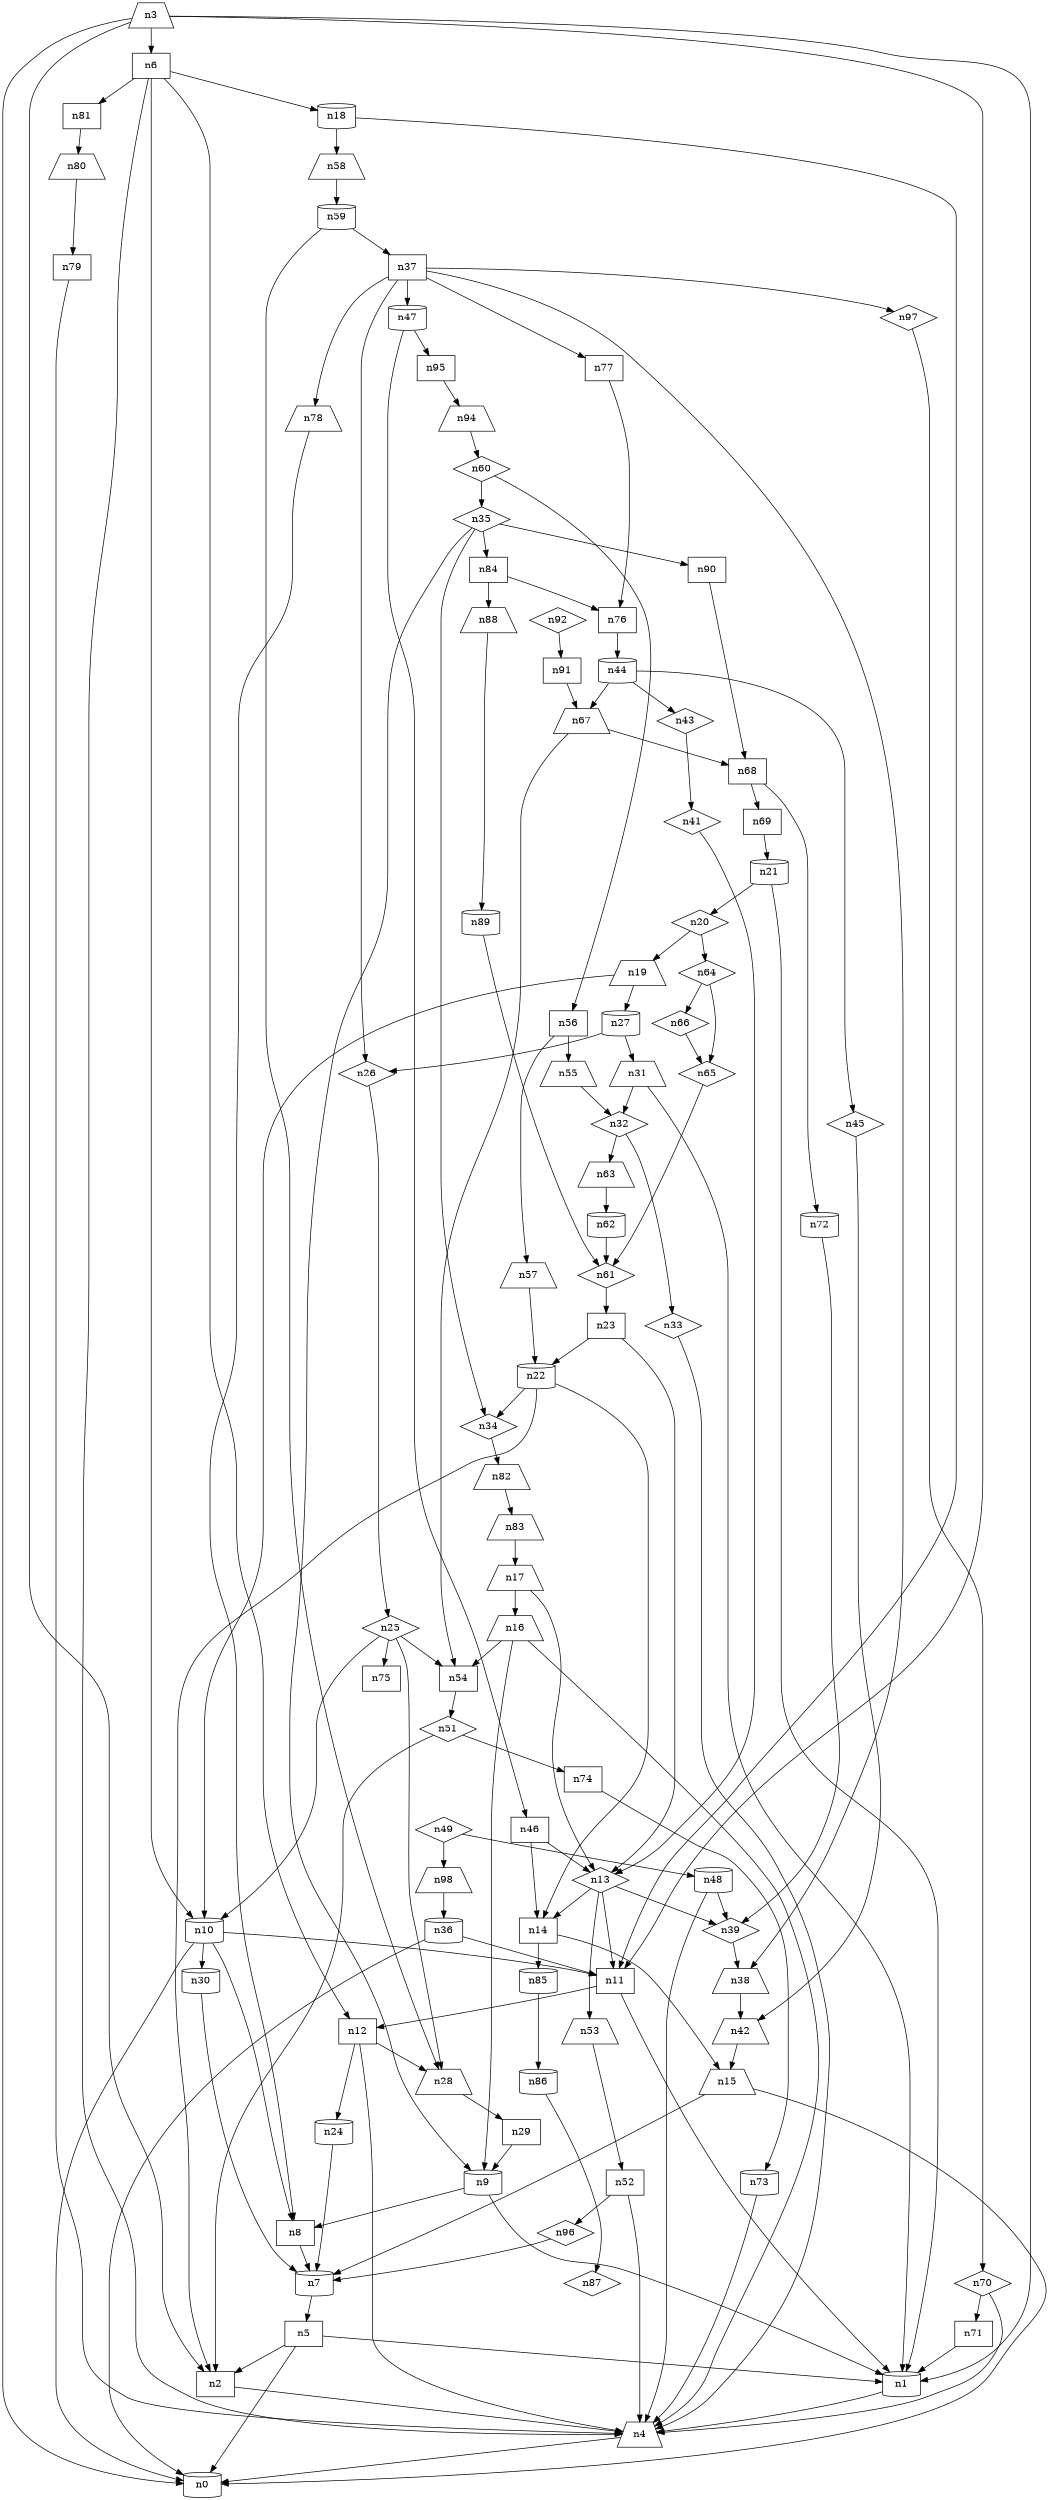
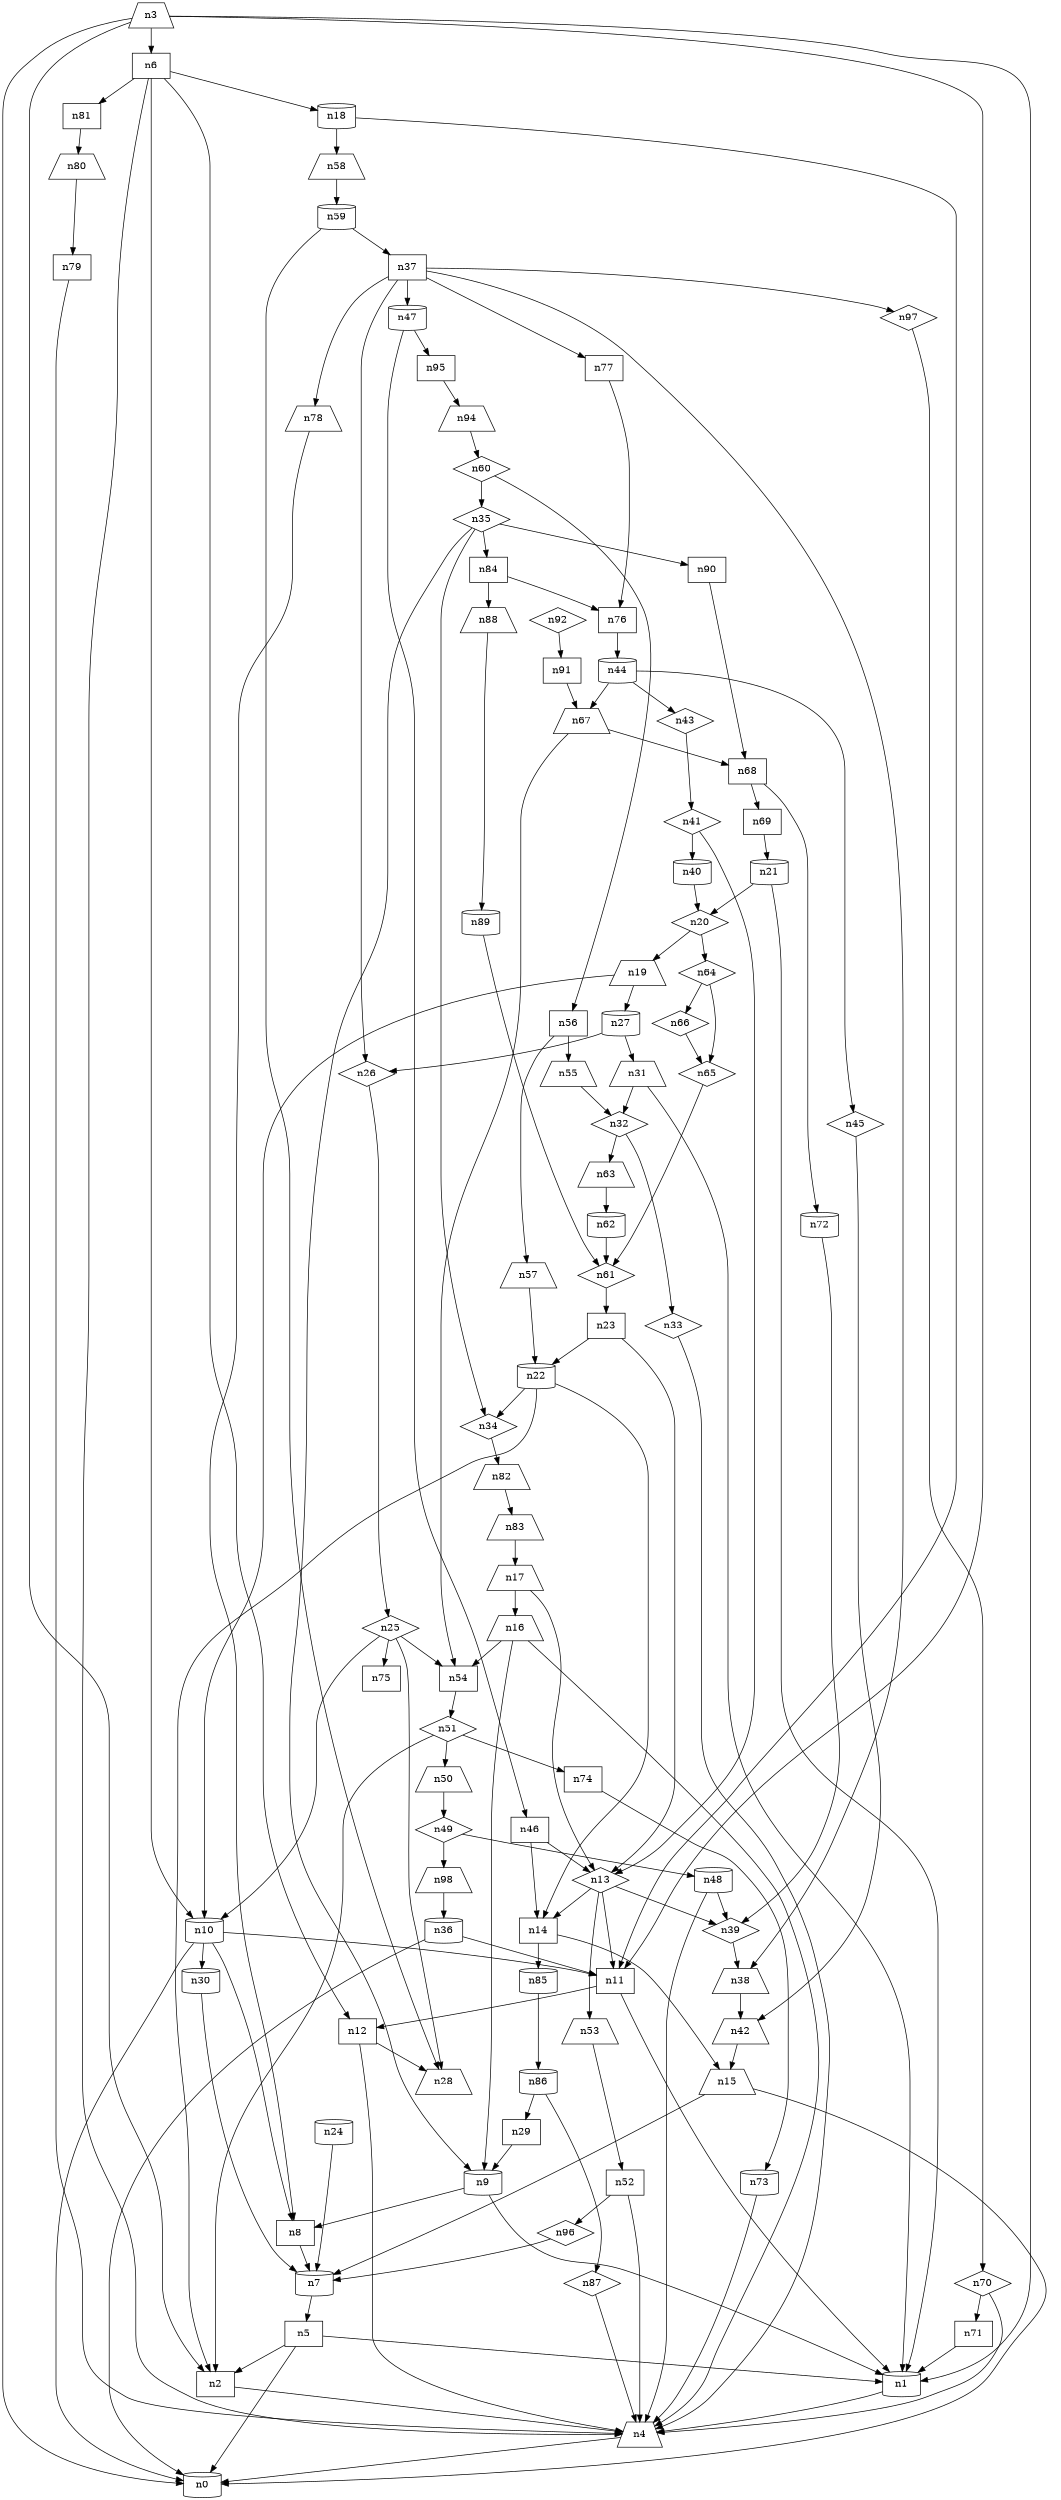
none -> (692, 872)
none -> (444, 1779)
(347, 2078) -> none
(480, 2105) -> (531, 2104)
none -> (615, 2355)
